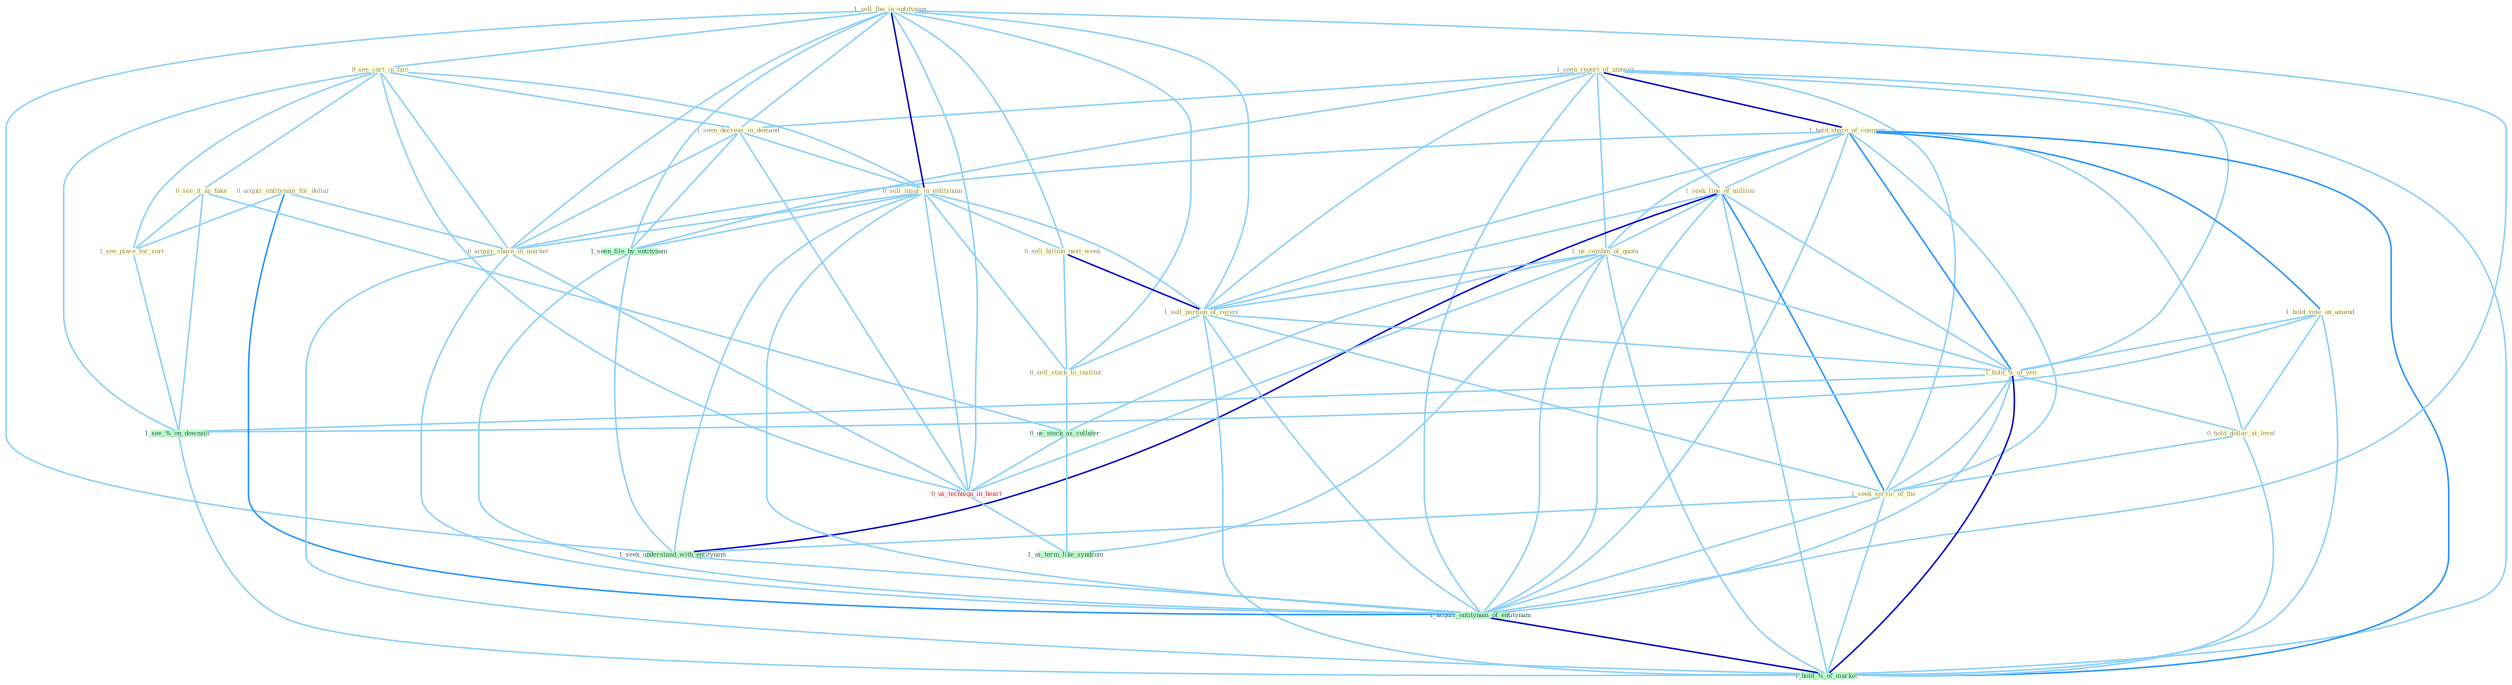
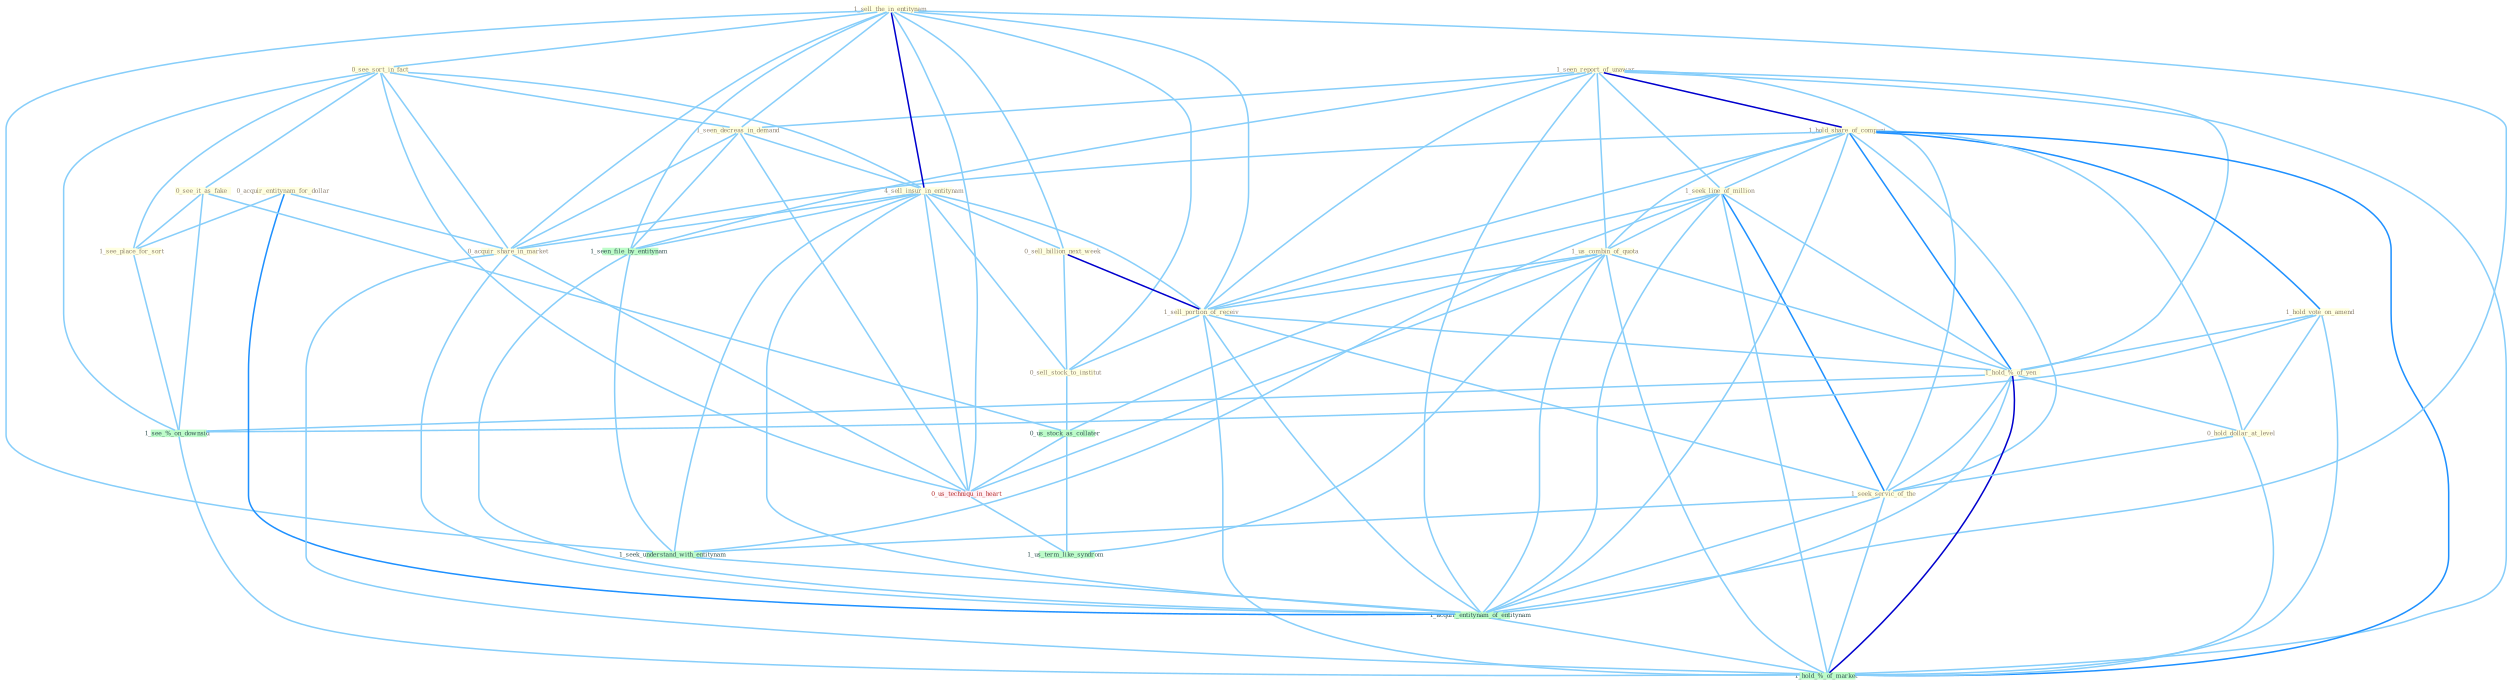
(924, 191) -> (924, 191)
(1195, 428) -> (1195, 428)
(1655, 645) -> (1655, 645)
